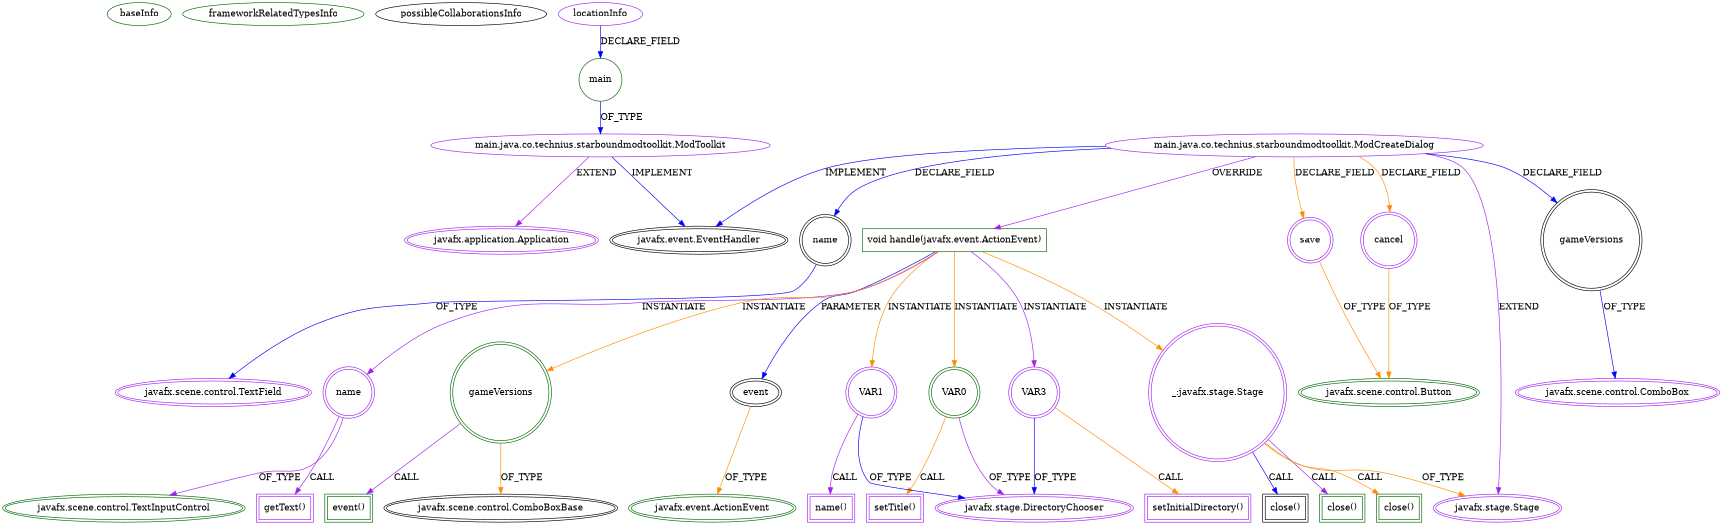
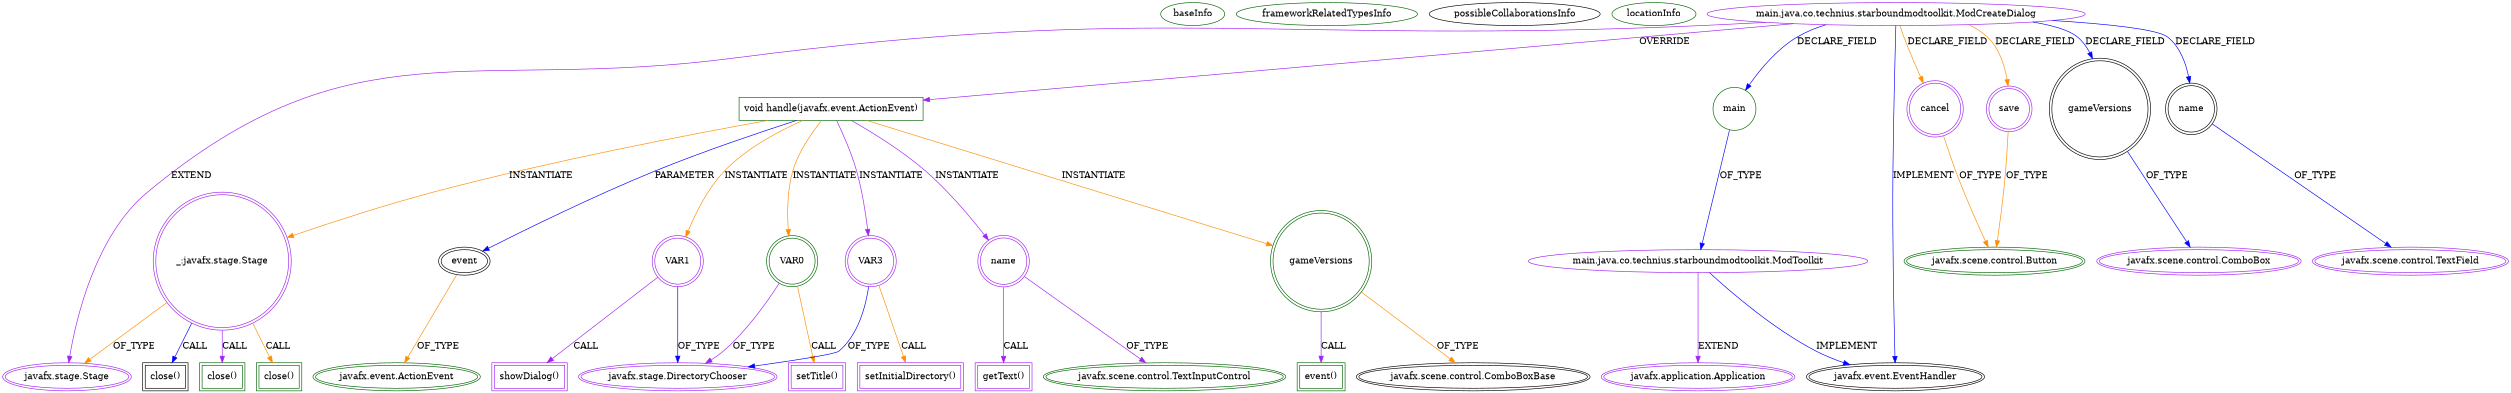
(600, 14) -> (1654, 14)
(600, 39) -> (1782, 48)
(831, 508) -> (530, 377)
